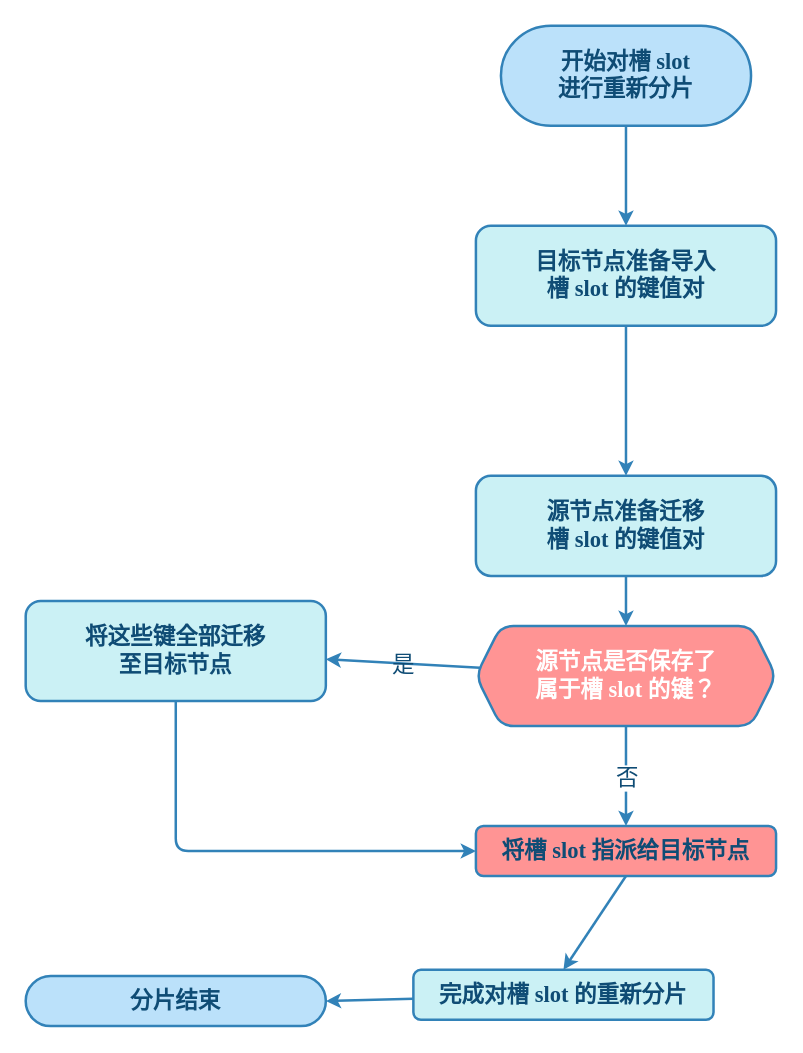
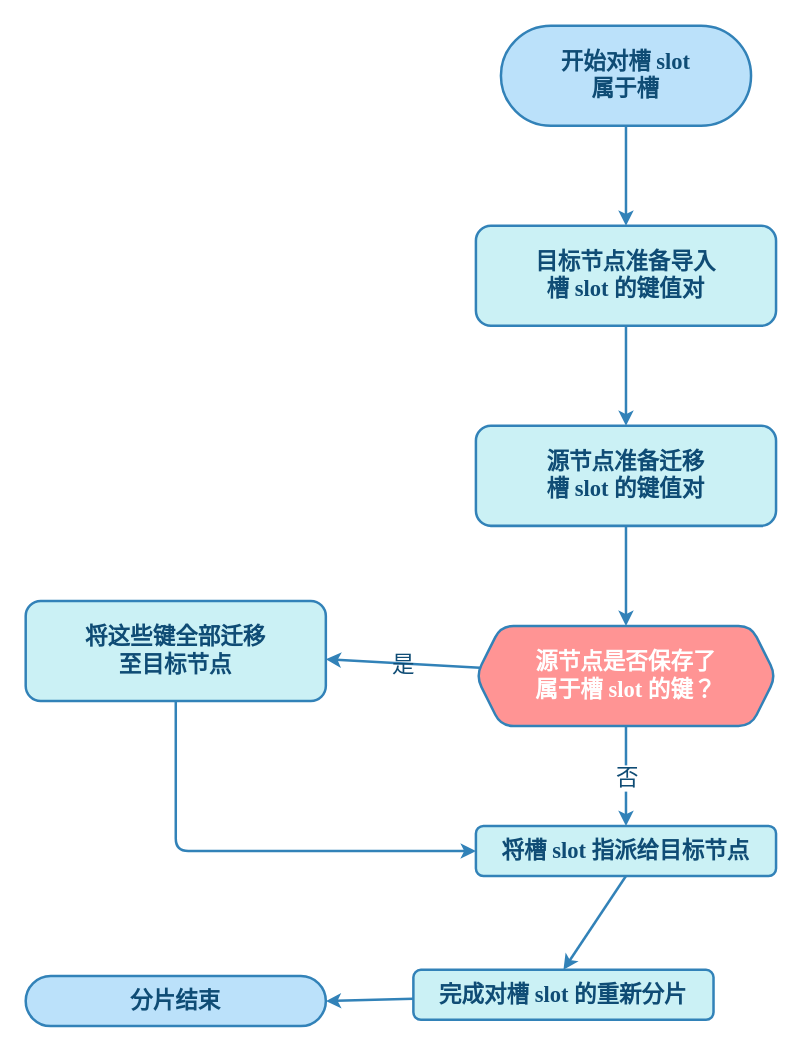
(626, 76) -> (626, 76)
(626, 526) -> (626, 476)
(626, 851) -> (626, 851)
